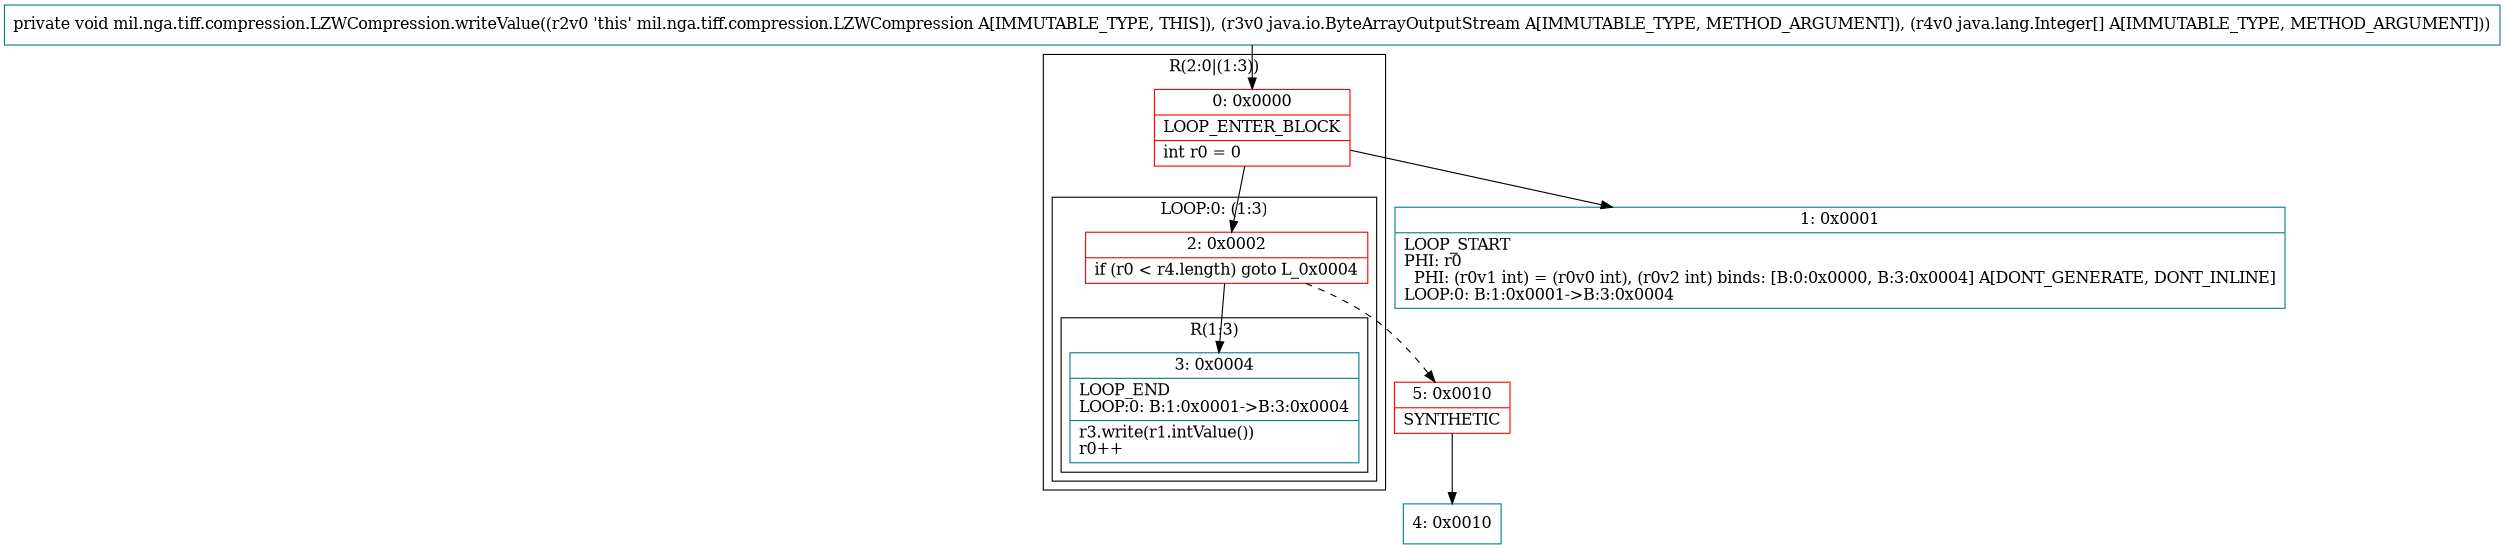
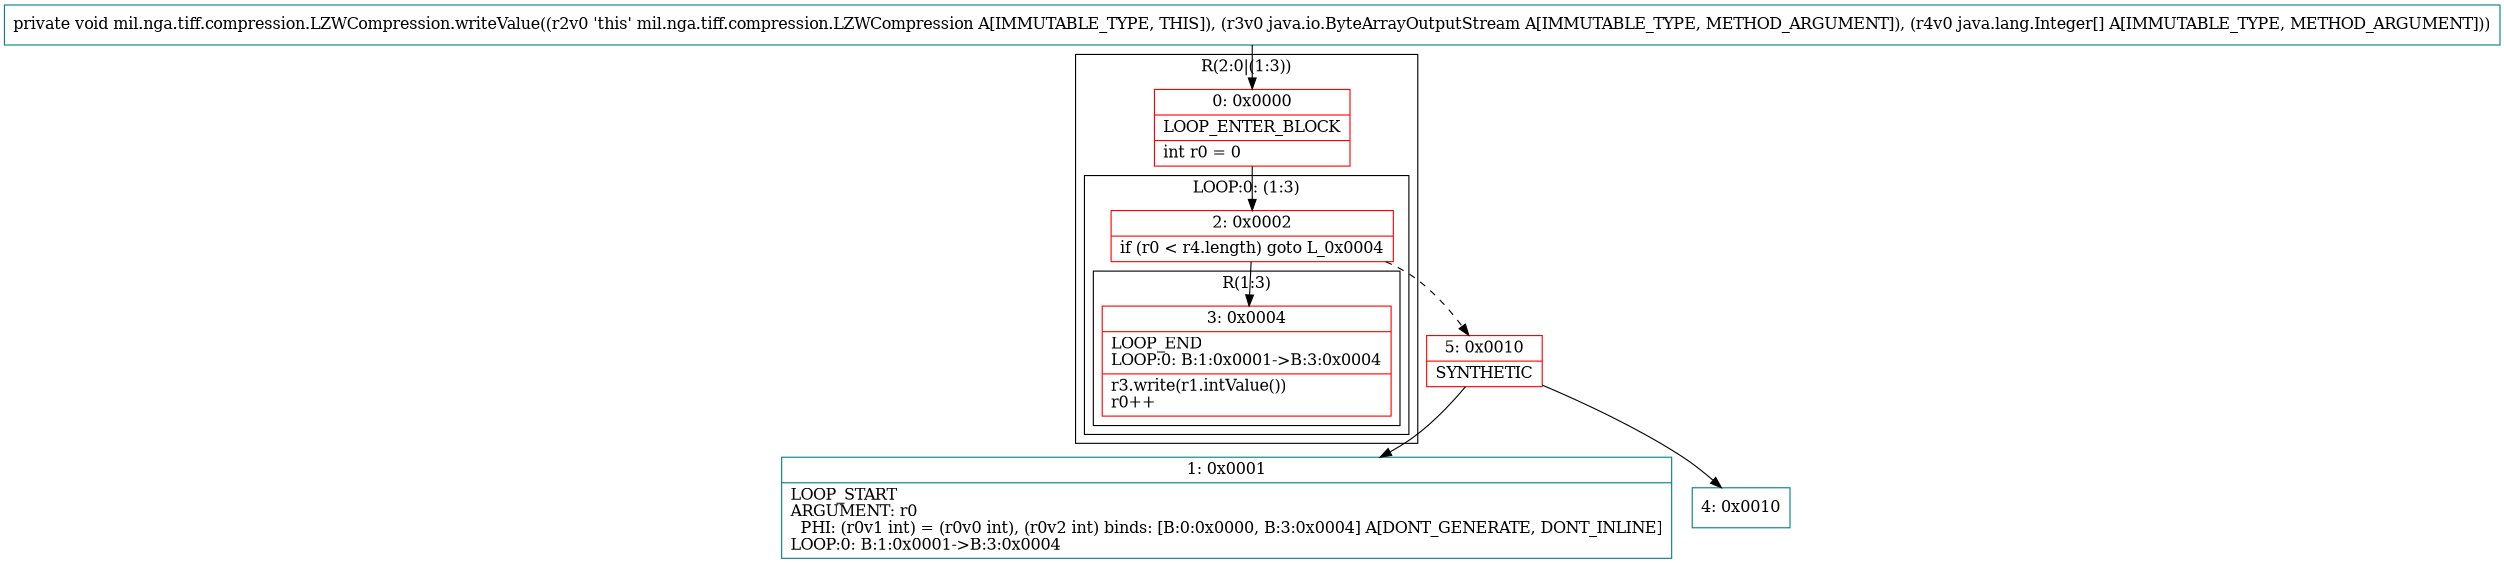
(1476, 177) -> (1431, 423)
(1436, 262) -> (857, 512)
(1214, 408) -> (1247, 361)
